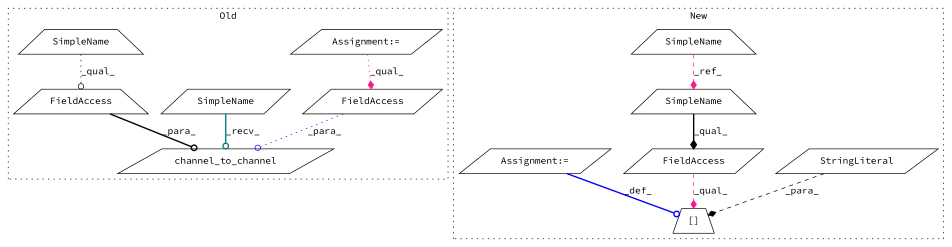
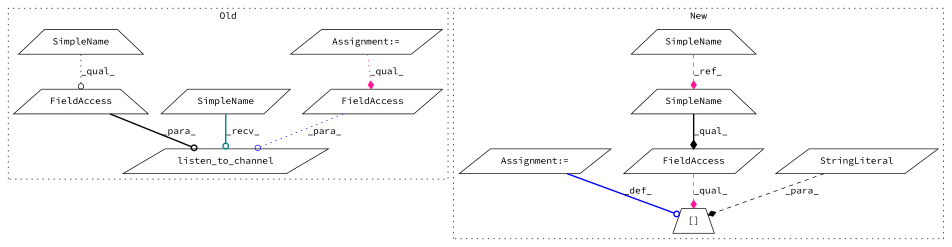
(226, 161) -> (226, 161)
